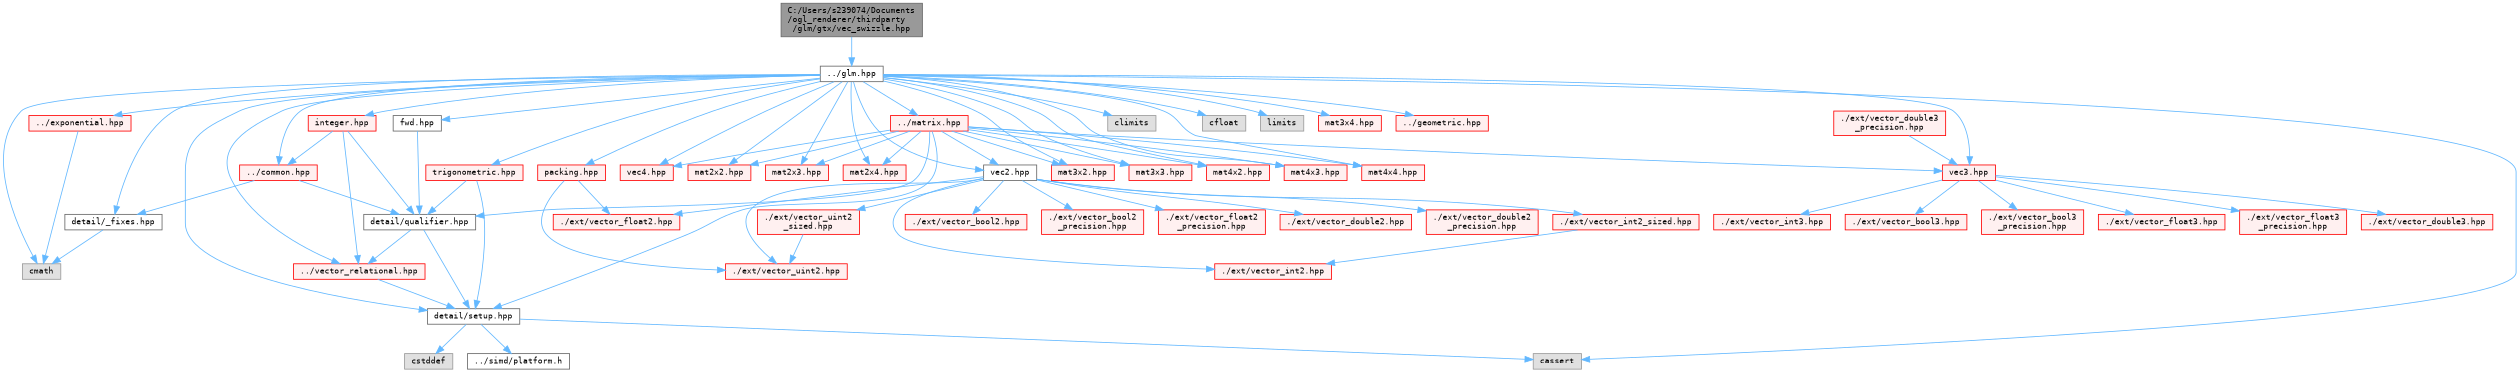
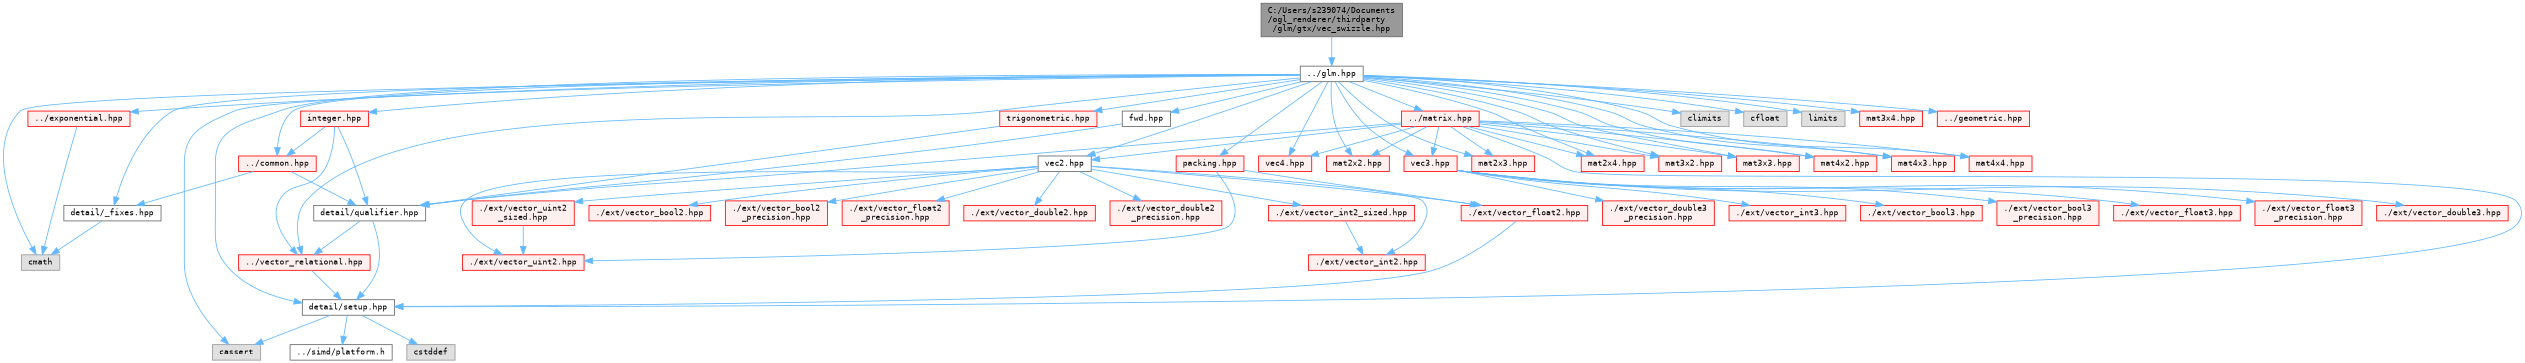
(1929, 148) -> (1533, 186)
(484, 240) -> (967, 299)
